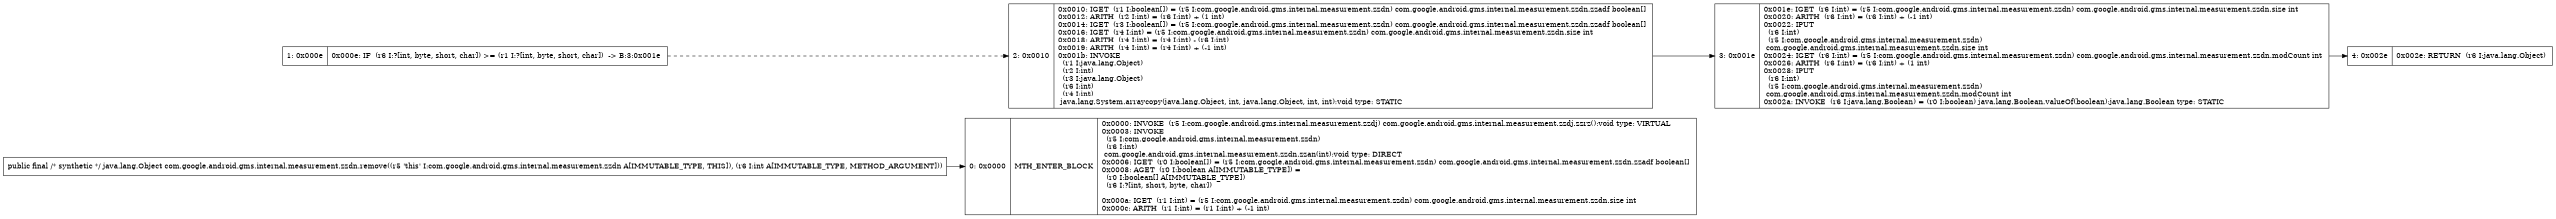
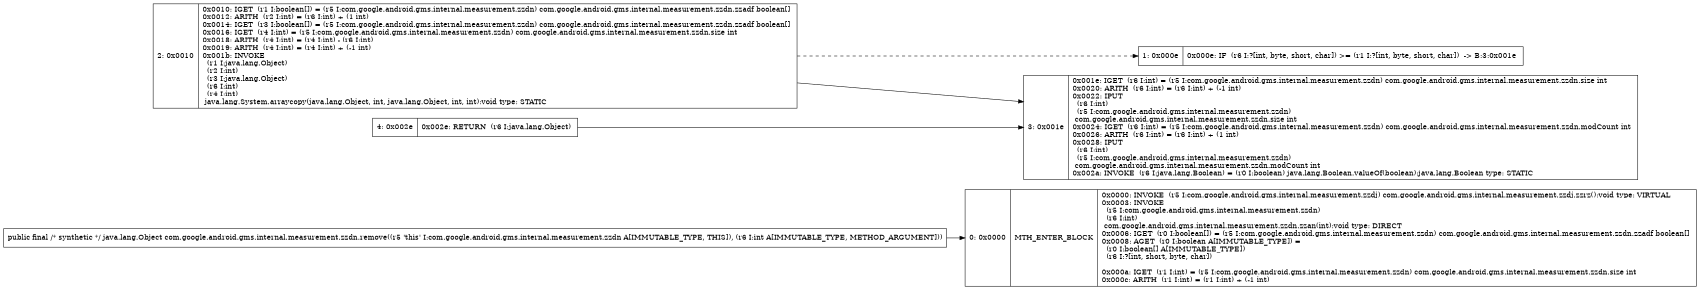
(836, 56) -> (965, 56)
(2336, 56) -> (798, 127)
